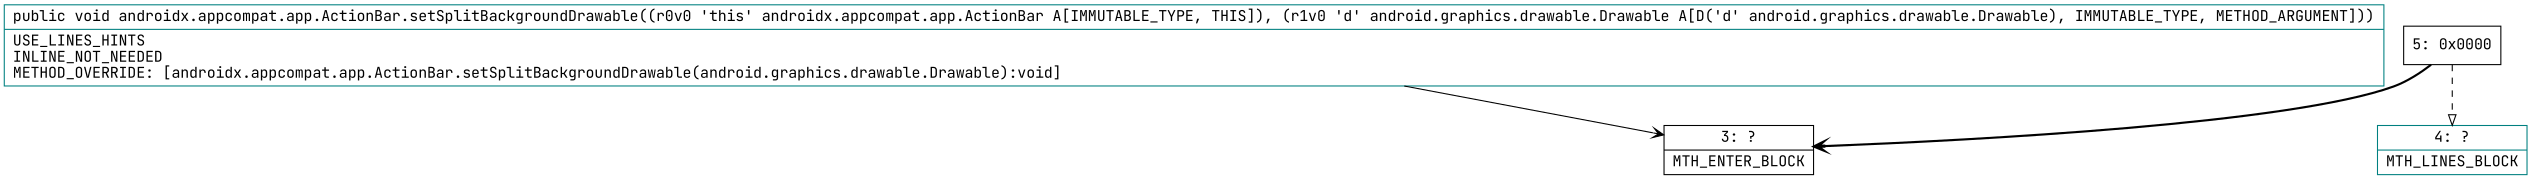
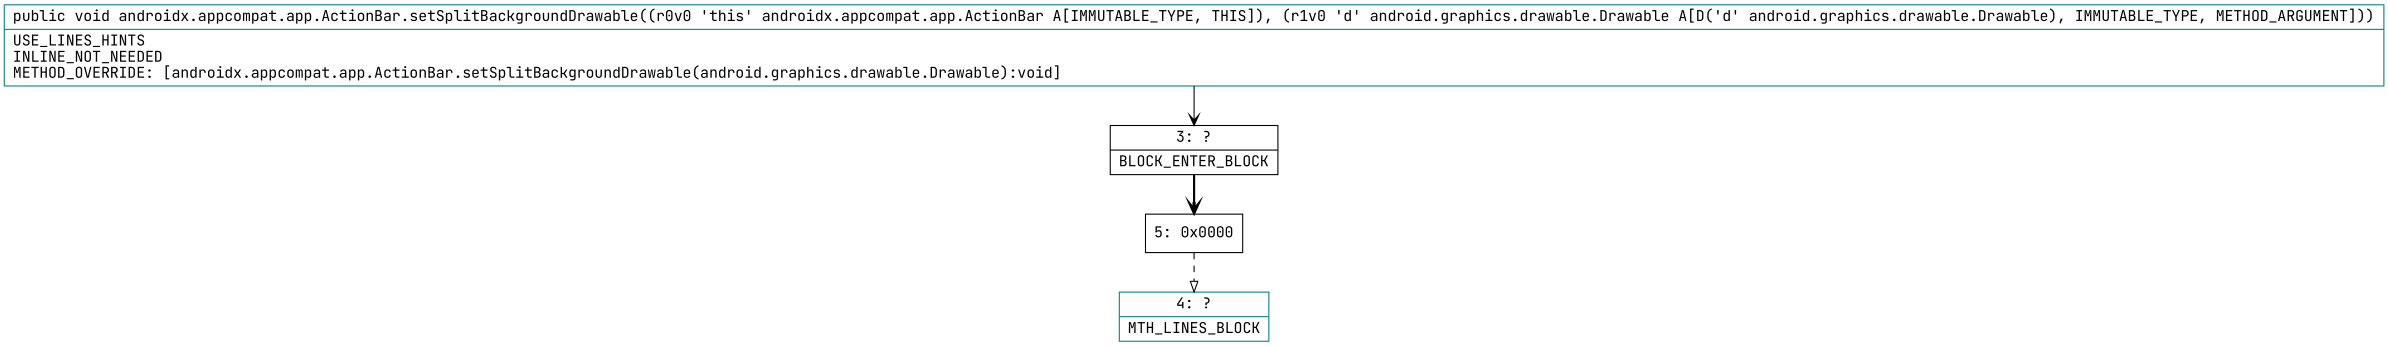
(2132, 128) -> (1194, 189)
(1739, 162) -> (1194, 162)
